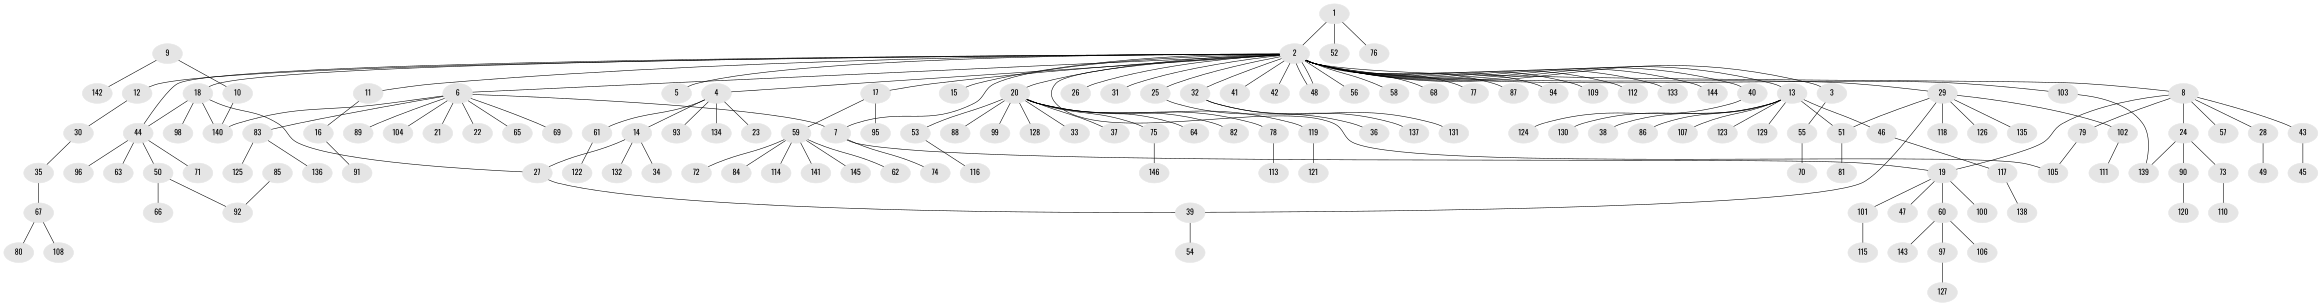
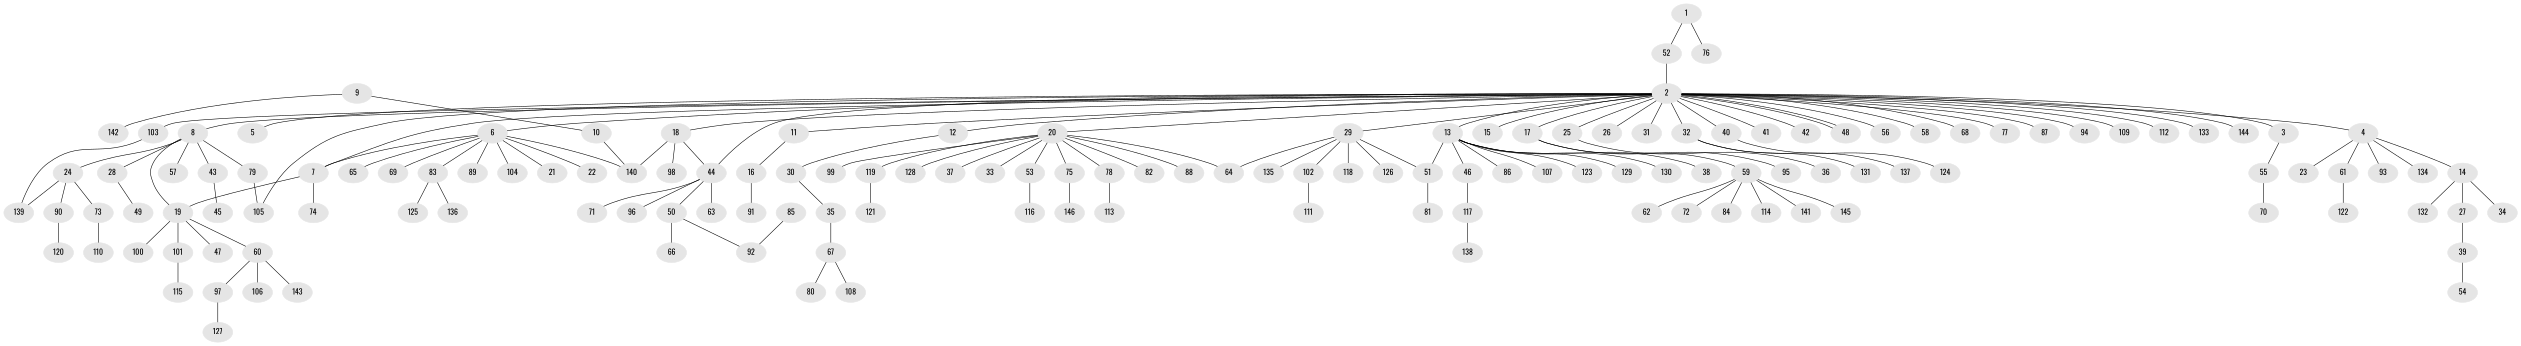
(1315, 34) -> (1667, 74)
(359, 158) -> none
(1589, 206) -> (1287, 150)
